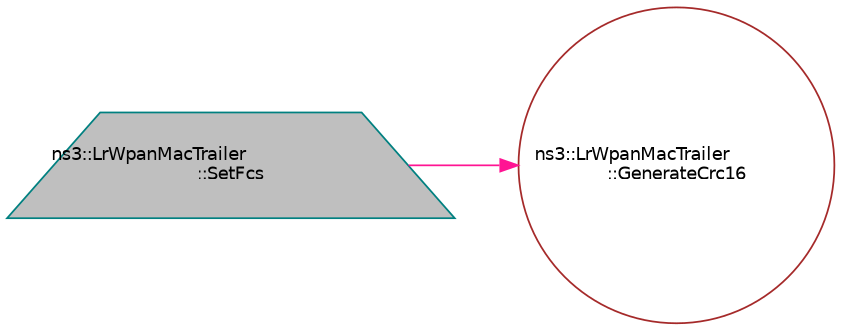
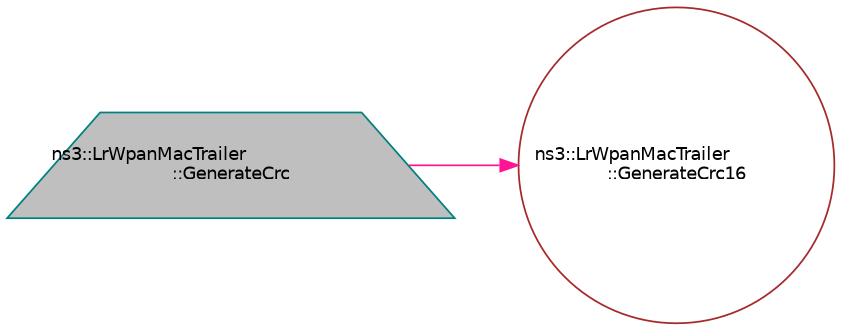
(231, 165) -> (231, 165)
